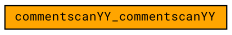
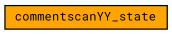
(116, 17) -> (86, 17)
